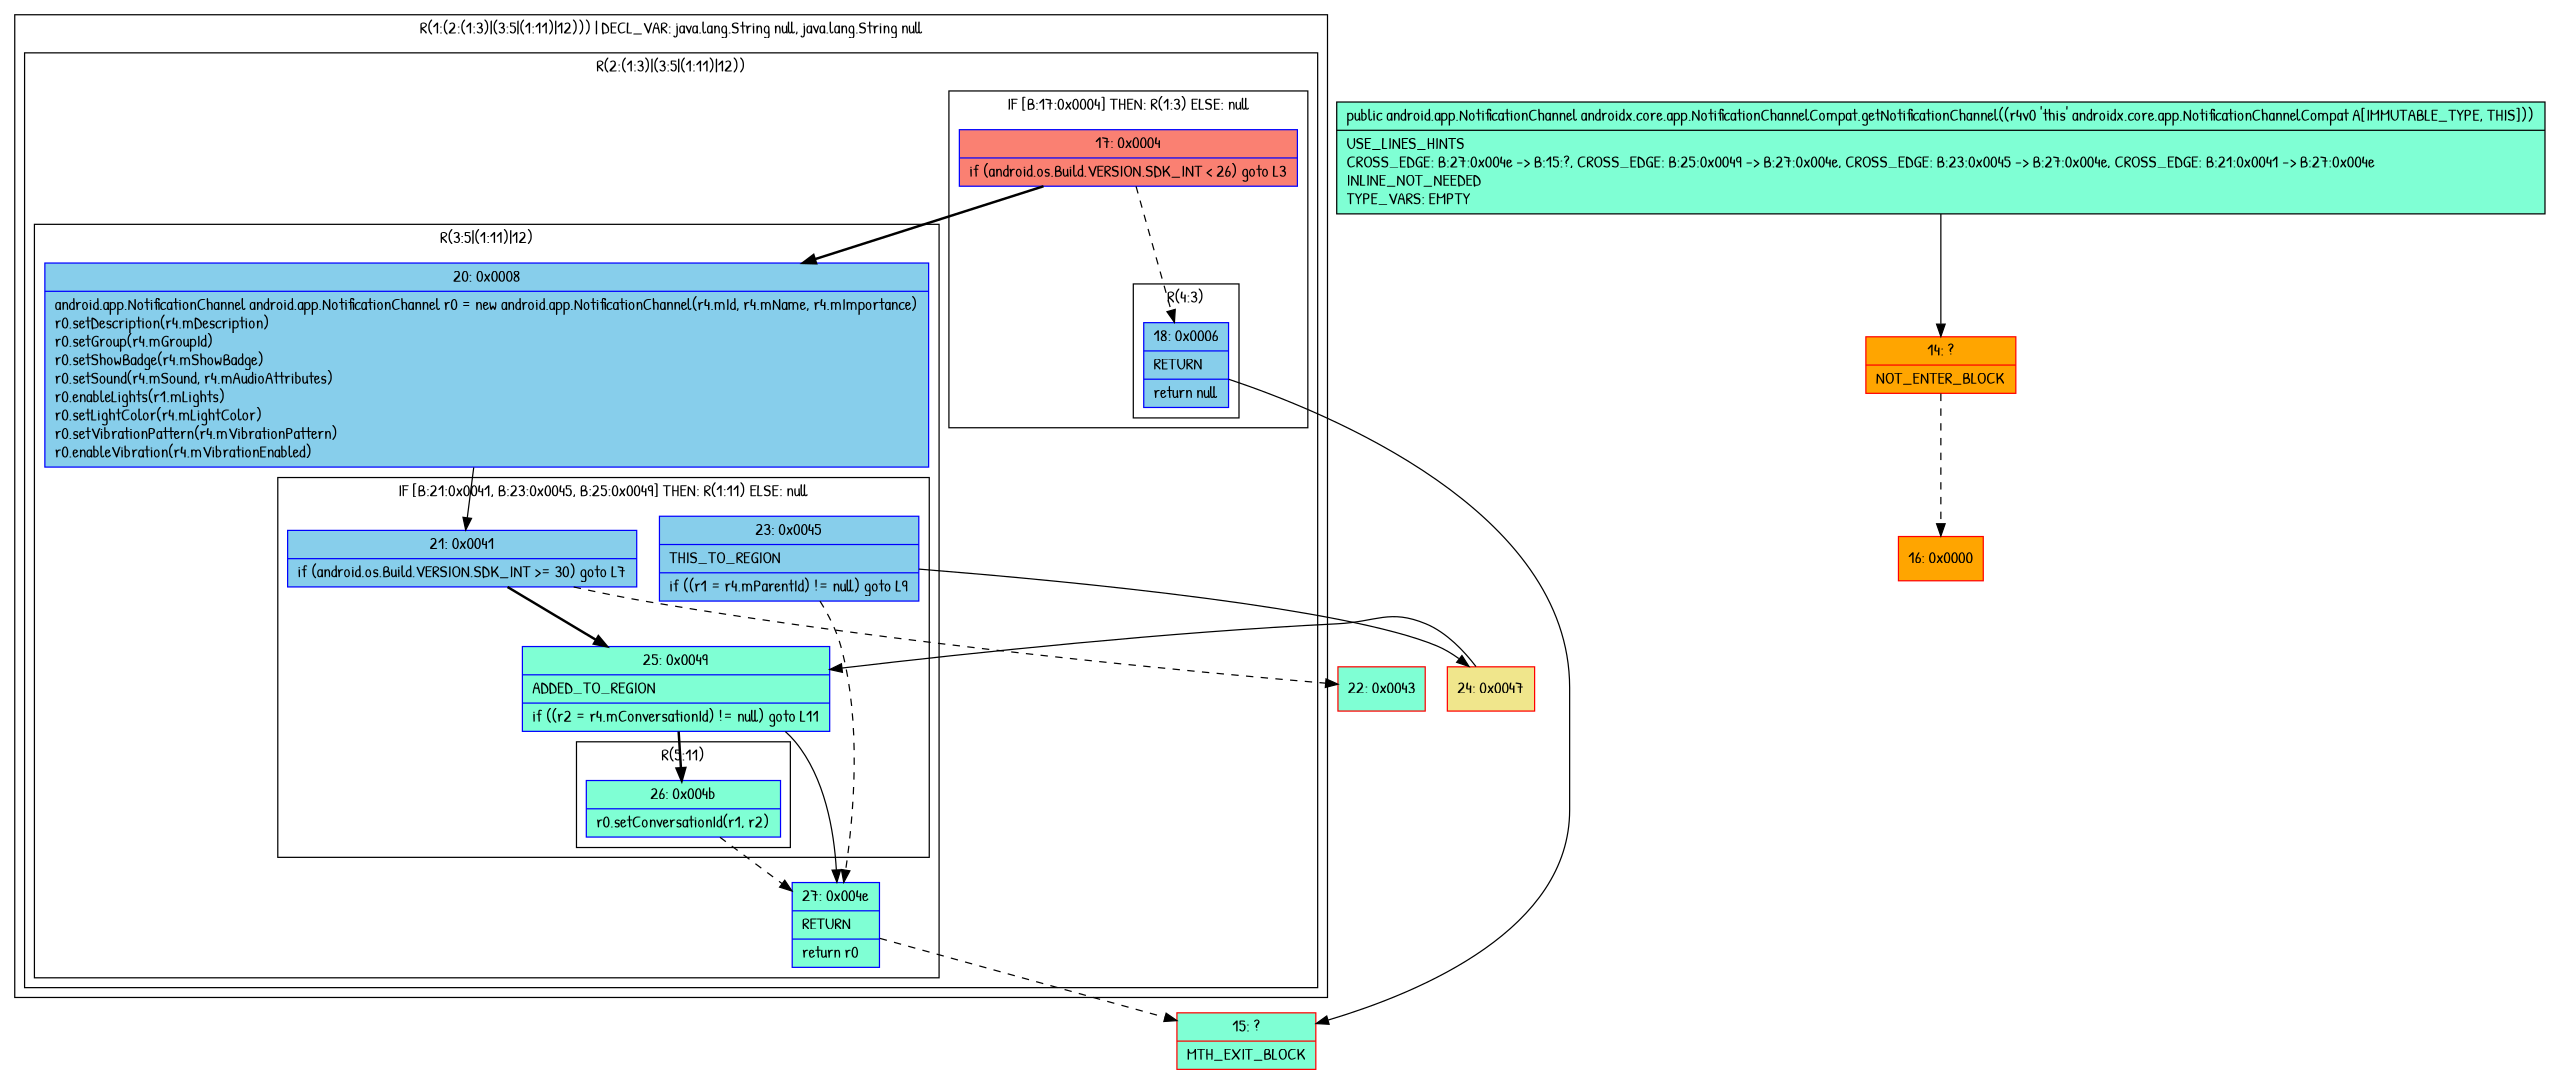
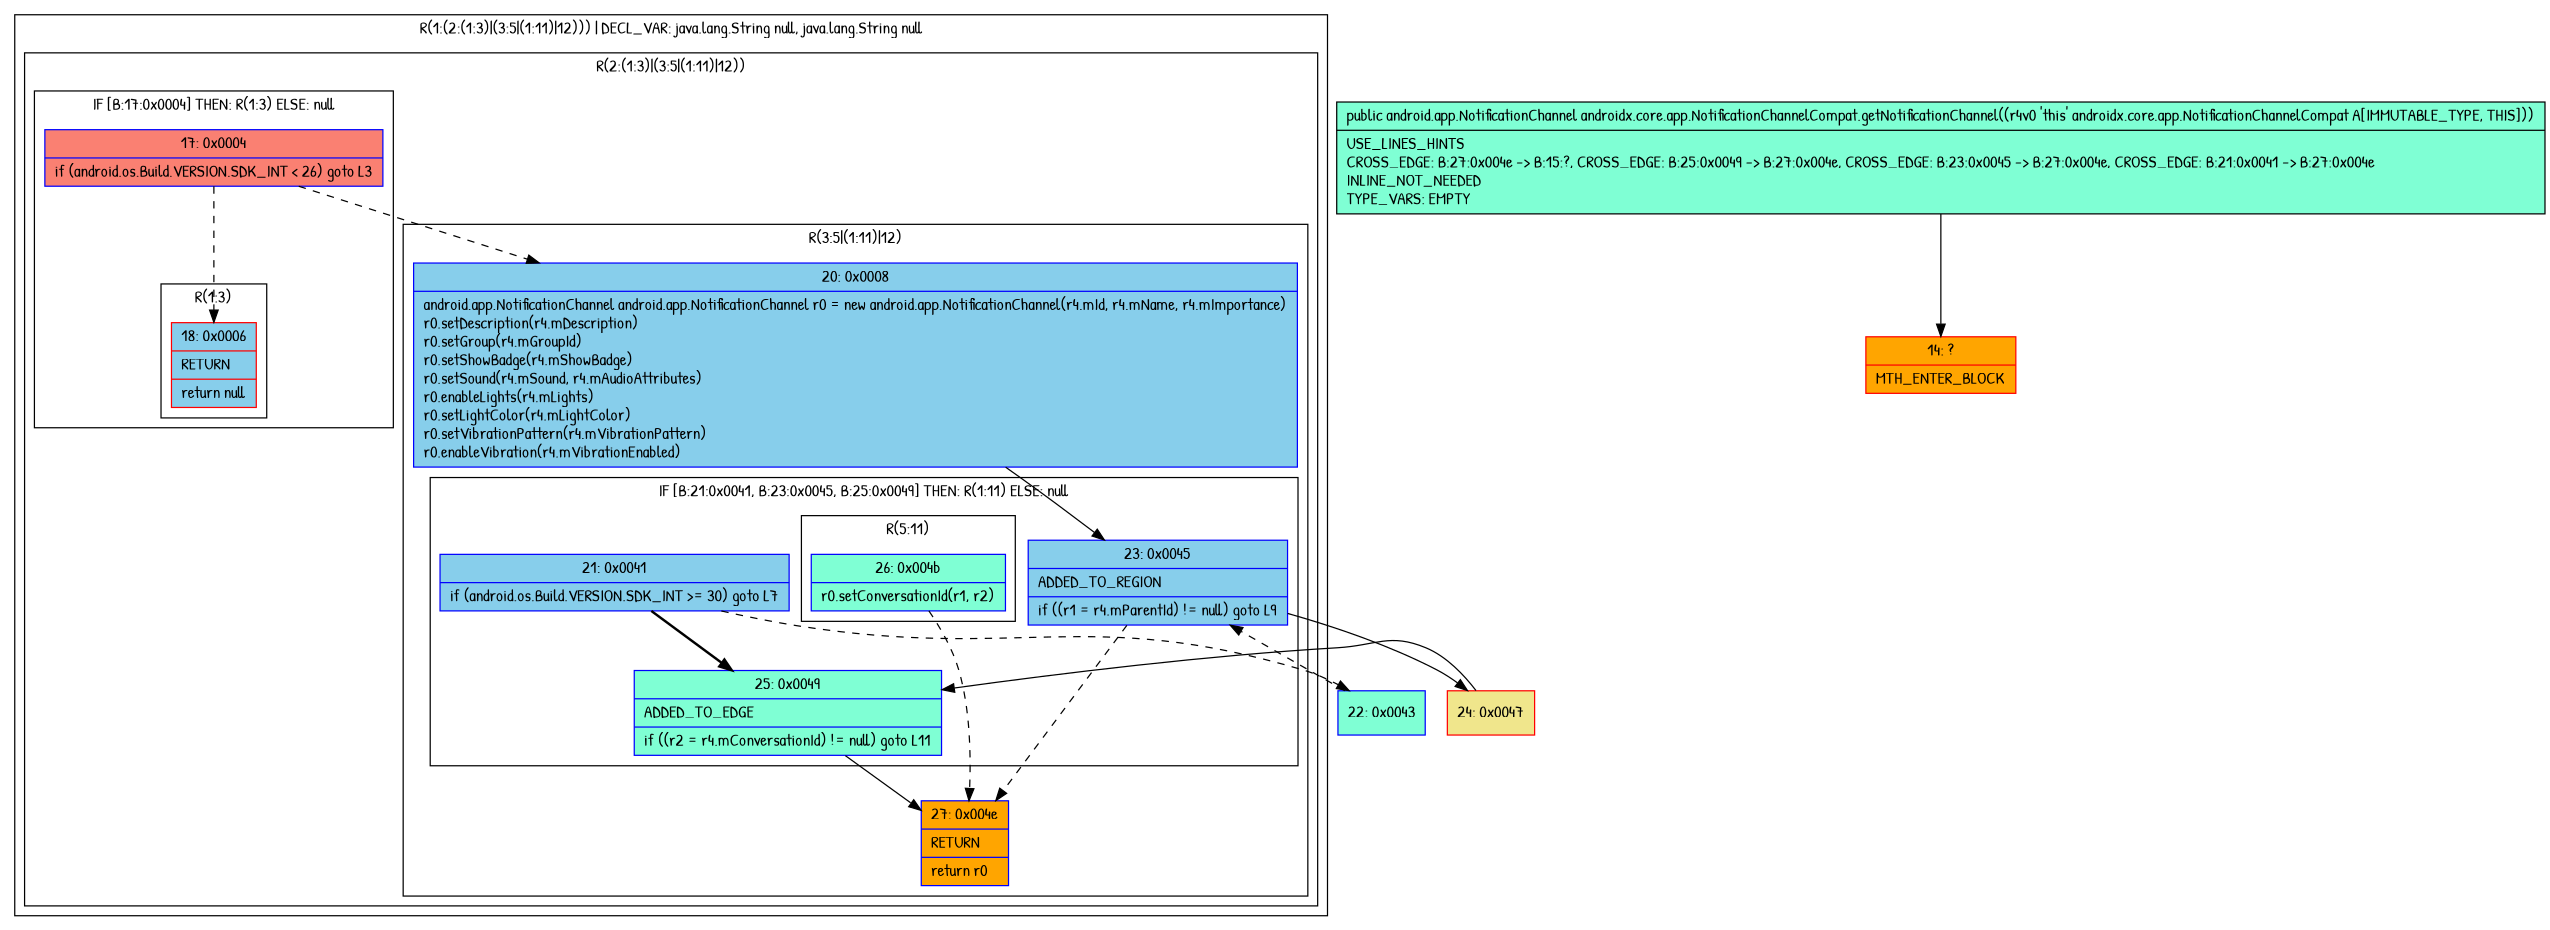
(958, 214) -> (384, 214)
(1186, 298) -> (214, 298)
(1186, 365) -> (214, 365)
(1941, 379) -> (1941, 379)
(140, 397) -> (509, 397)
(470, 493) -> (1050, 499)
(725, 558) -> (1100, 582)
(1941, 559) -> none
none -> (1293, 661)
(594, 688) -> (699, 712)
(1382, 689) -> (1382, 713)
(680, 750) -> none
(836, 925) -> (965, 843)
(1246, 1041) -> none
